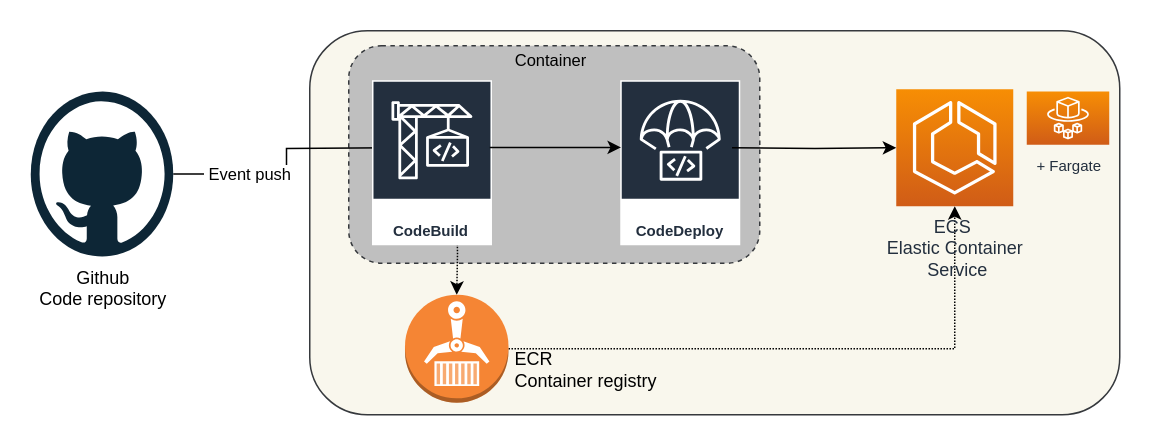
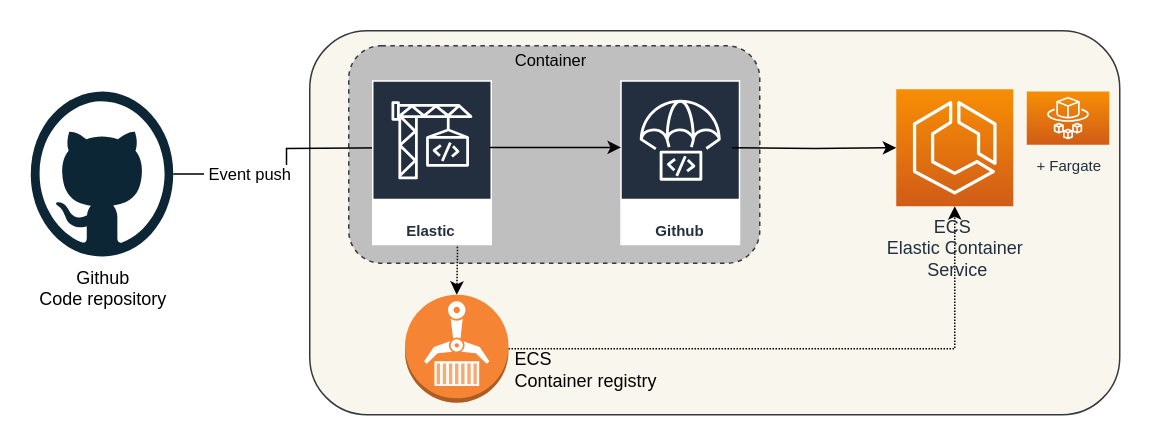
(431, 230) -> (431, 230)
(680, 230) -> (680, 230)
(599, 370) -> (599, 370)
